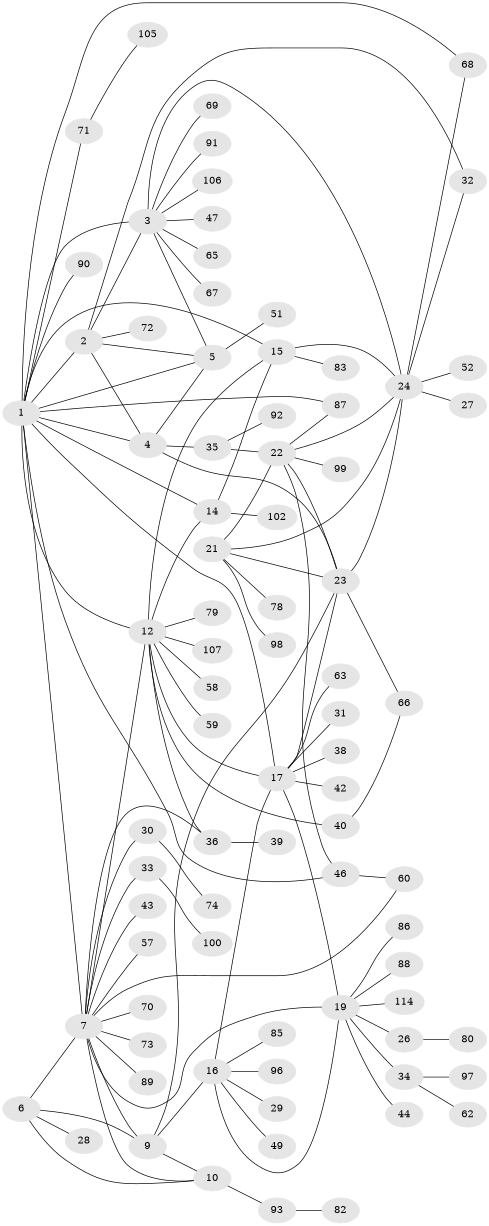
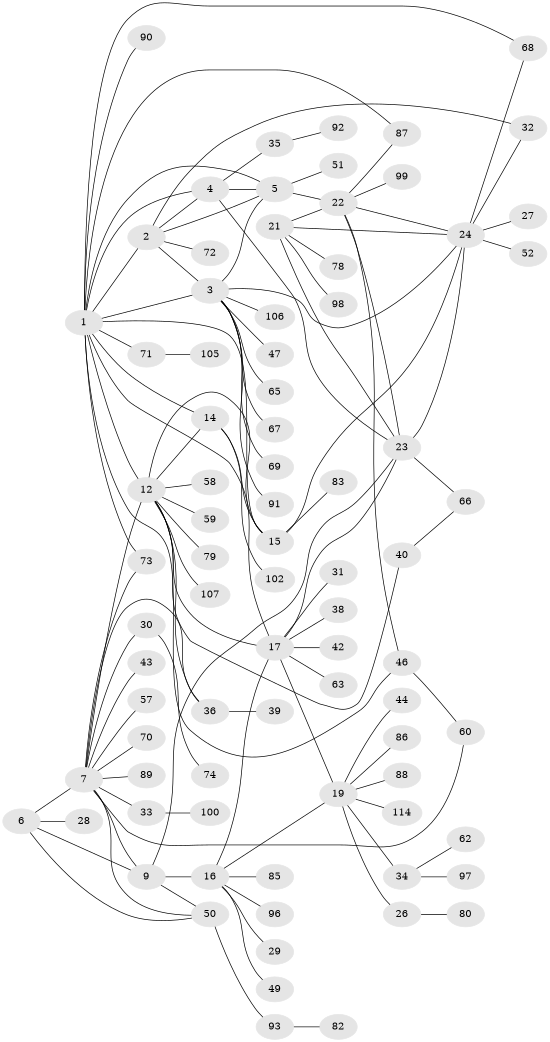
(245, 451) -> (307, 196)
(53, 720) -> (101, 457)
(184, 1067) -> none
(212, 1178) -> (210, 914)
